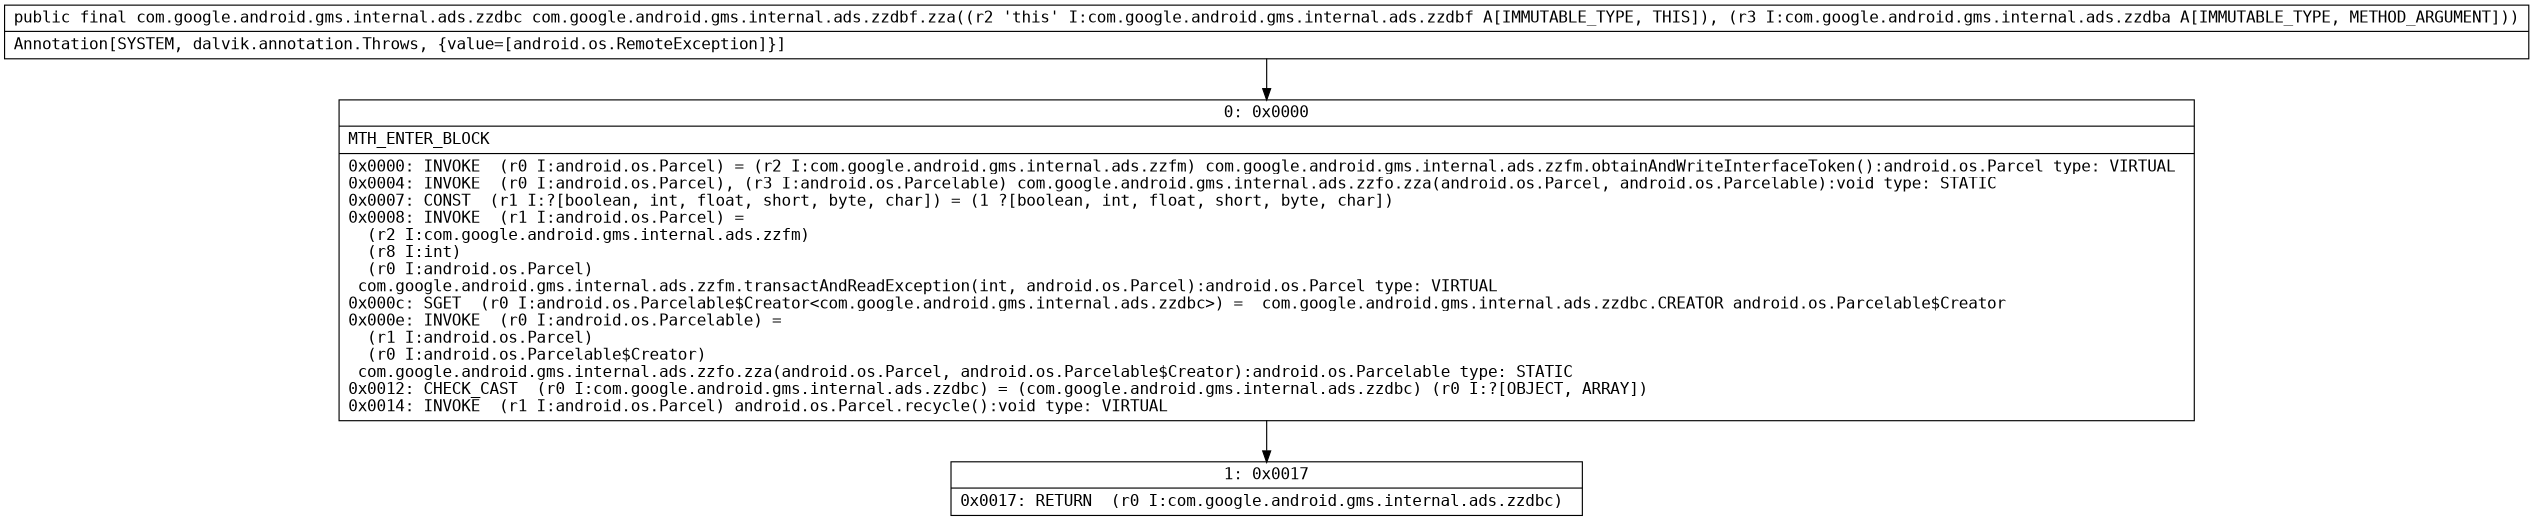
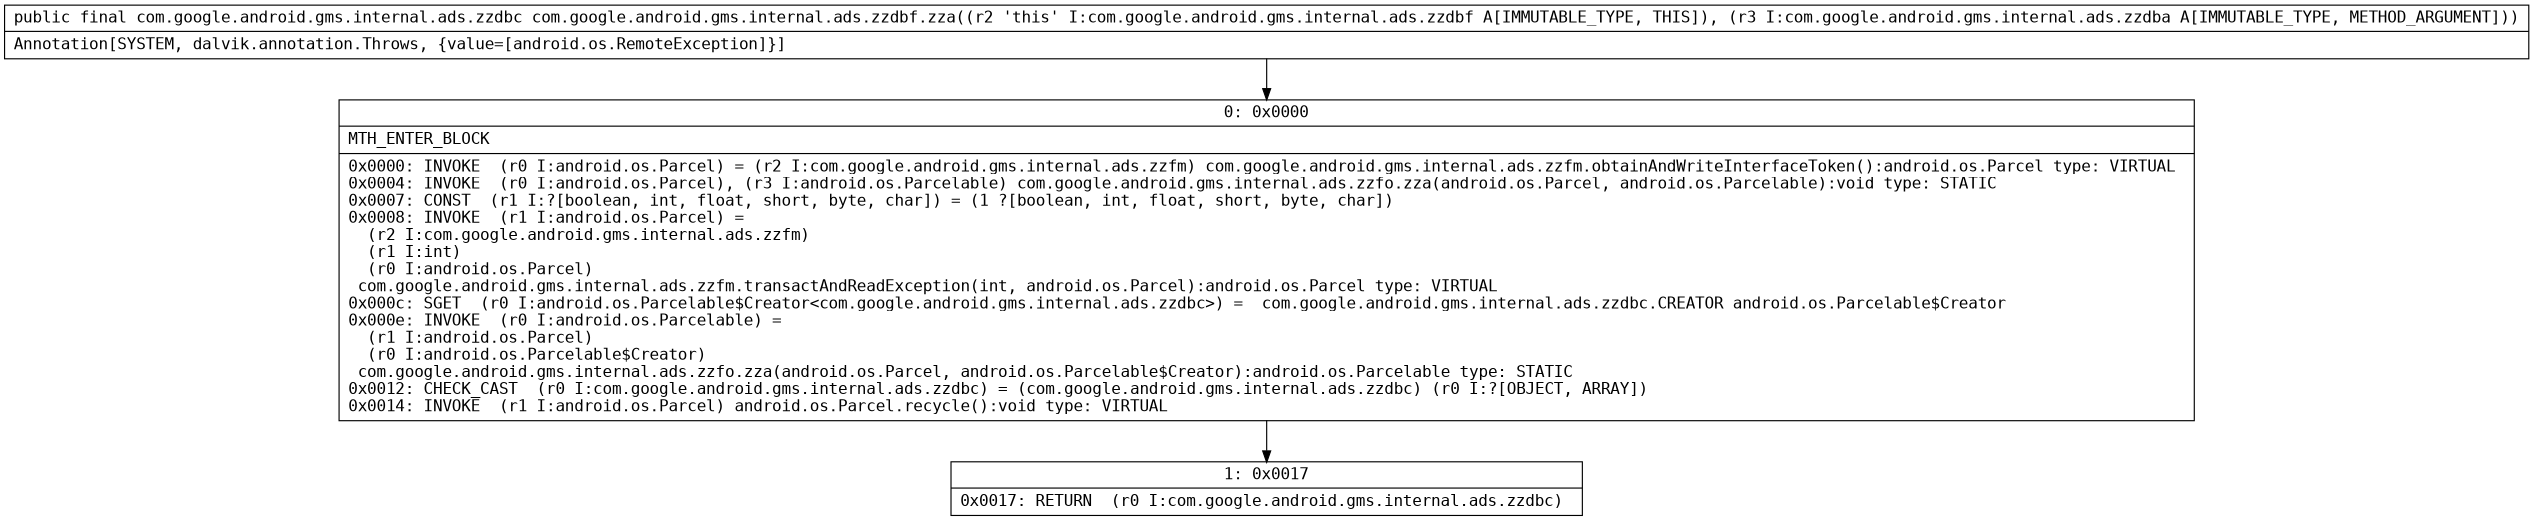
(405, 252) -> (405, 252)
